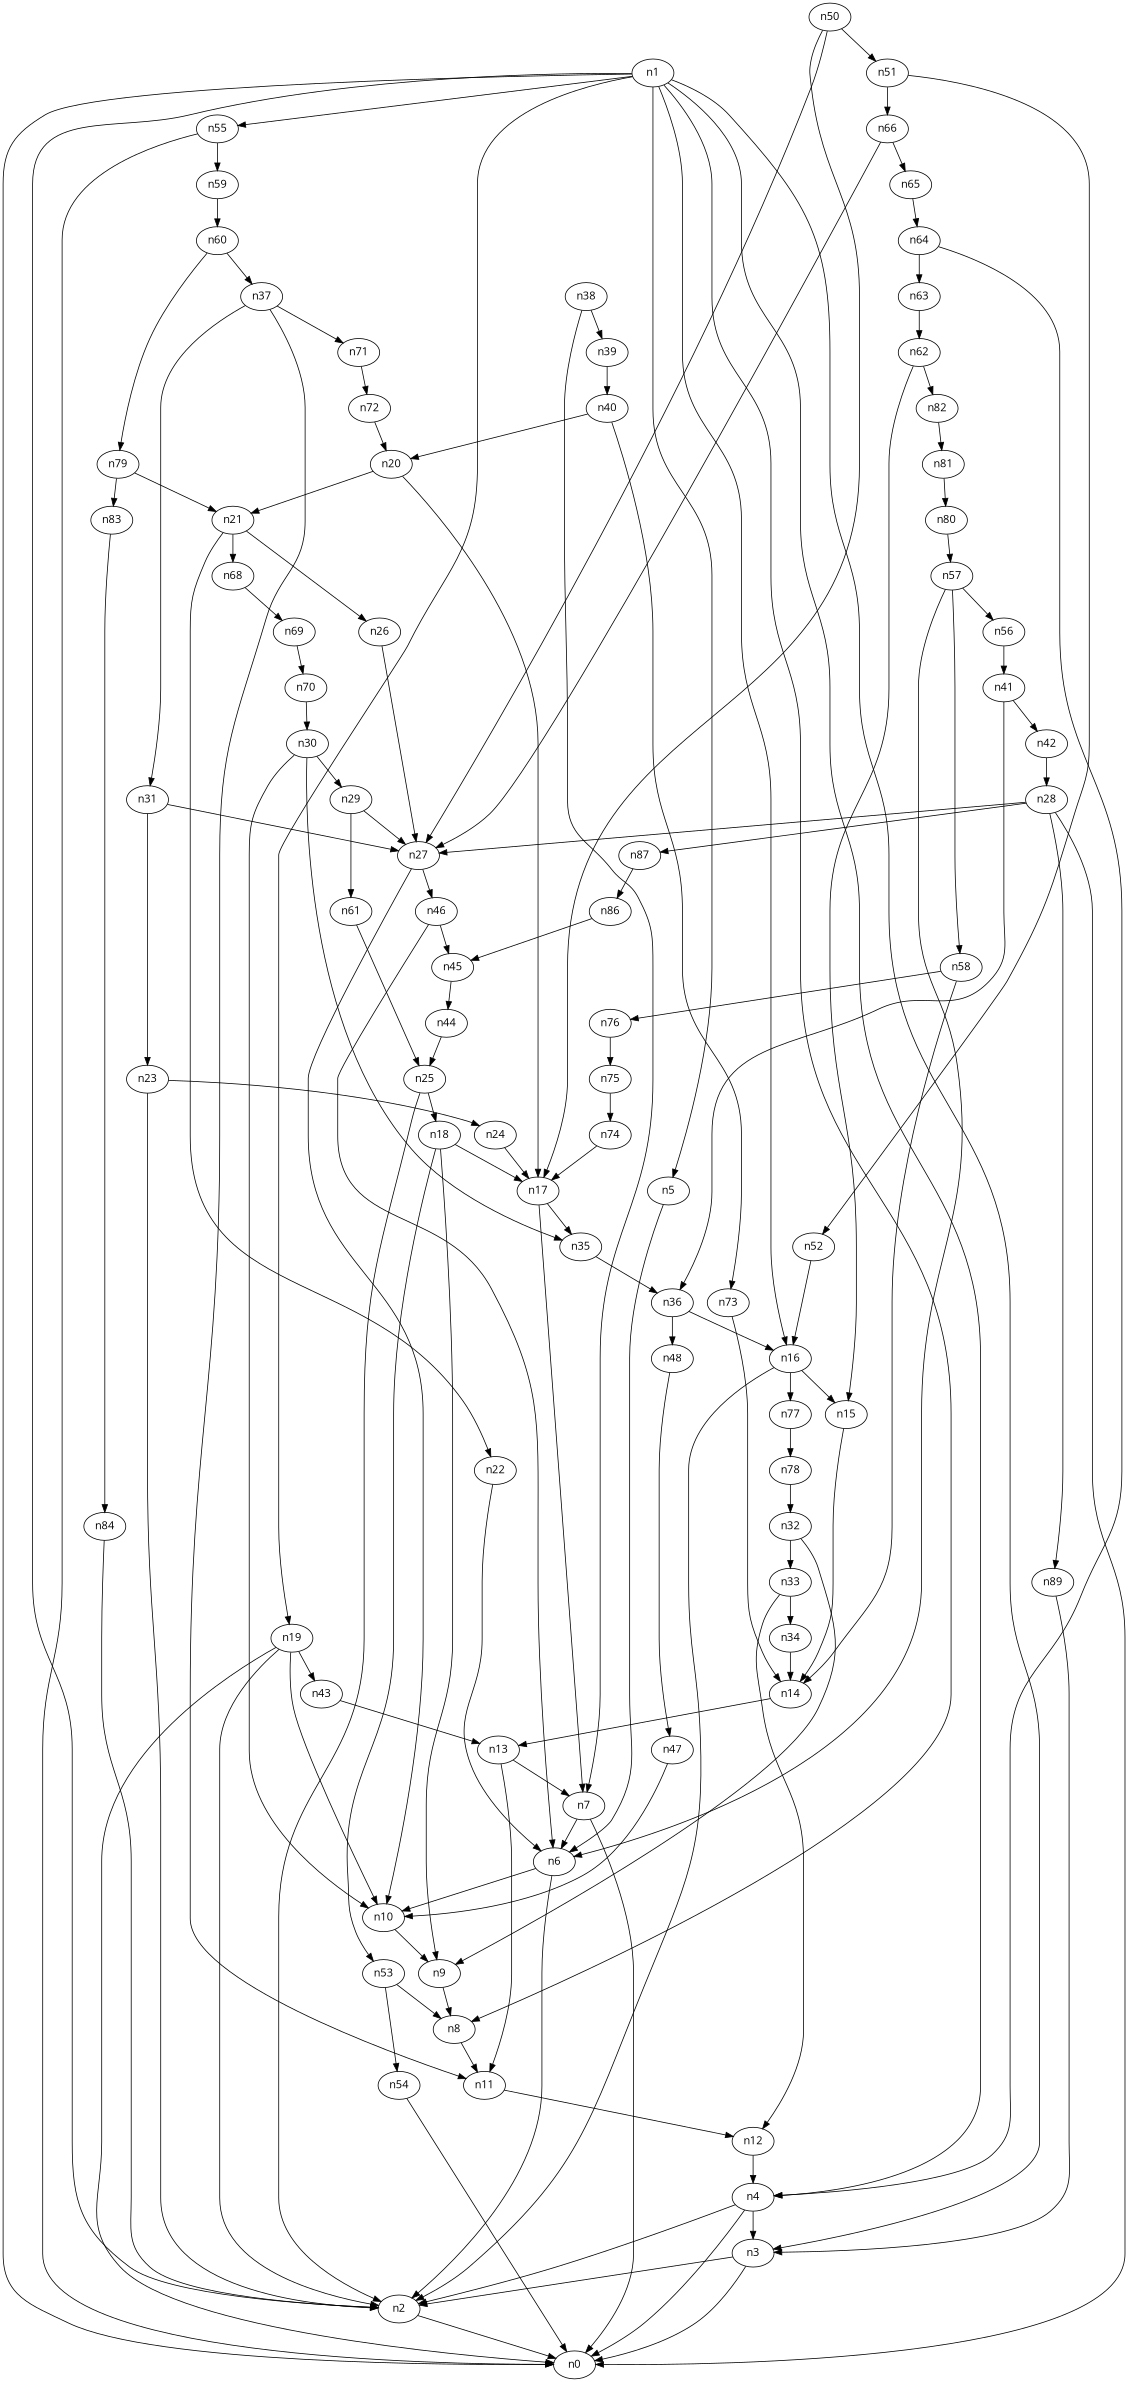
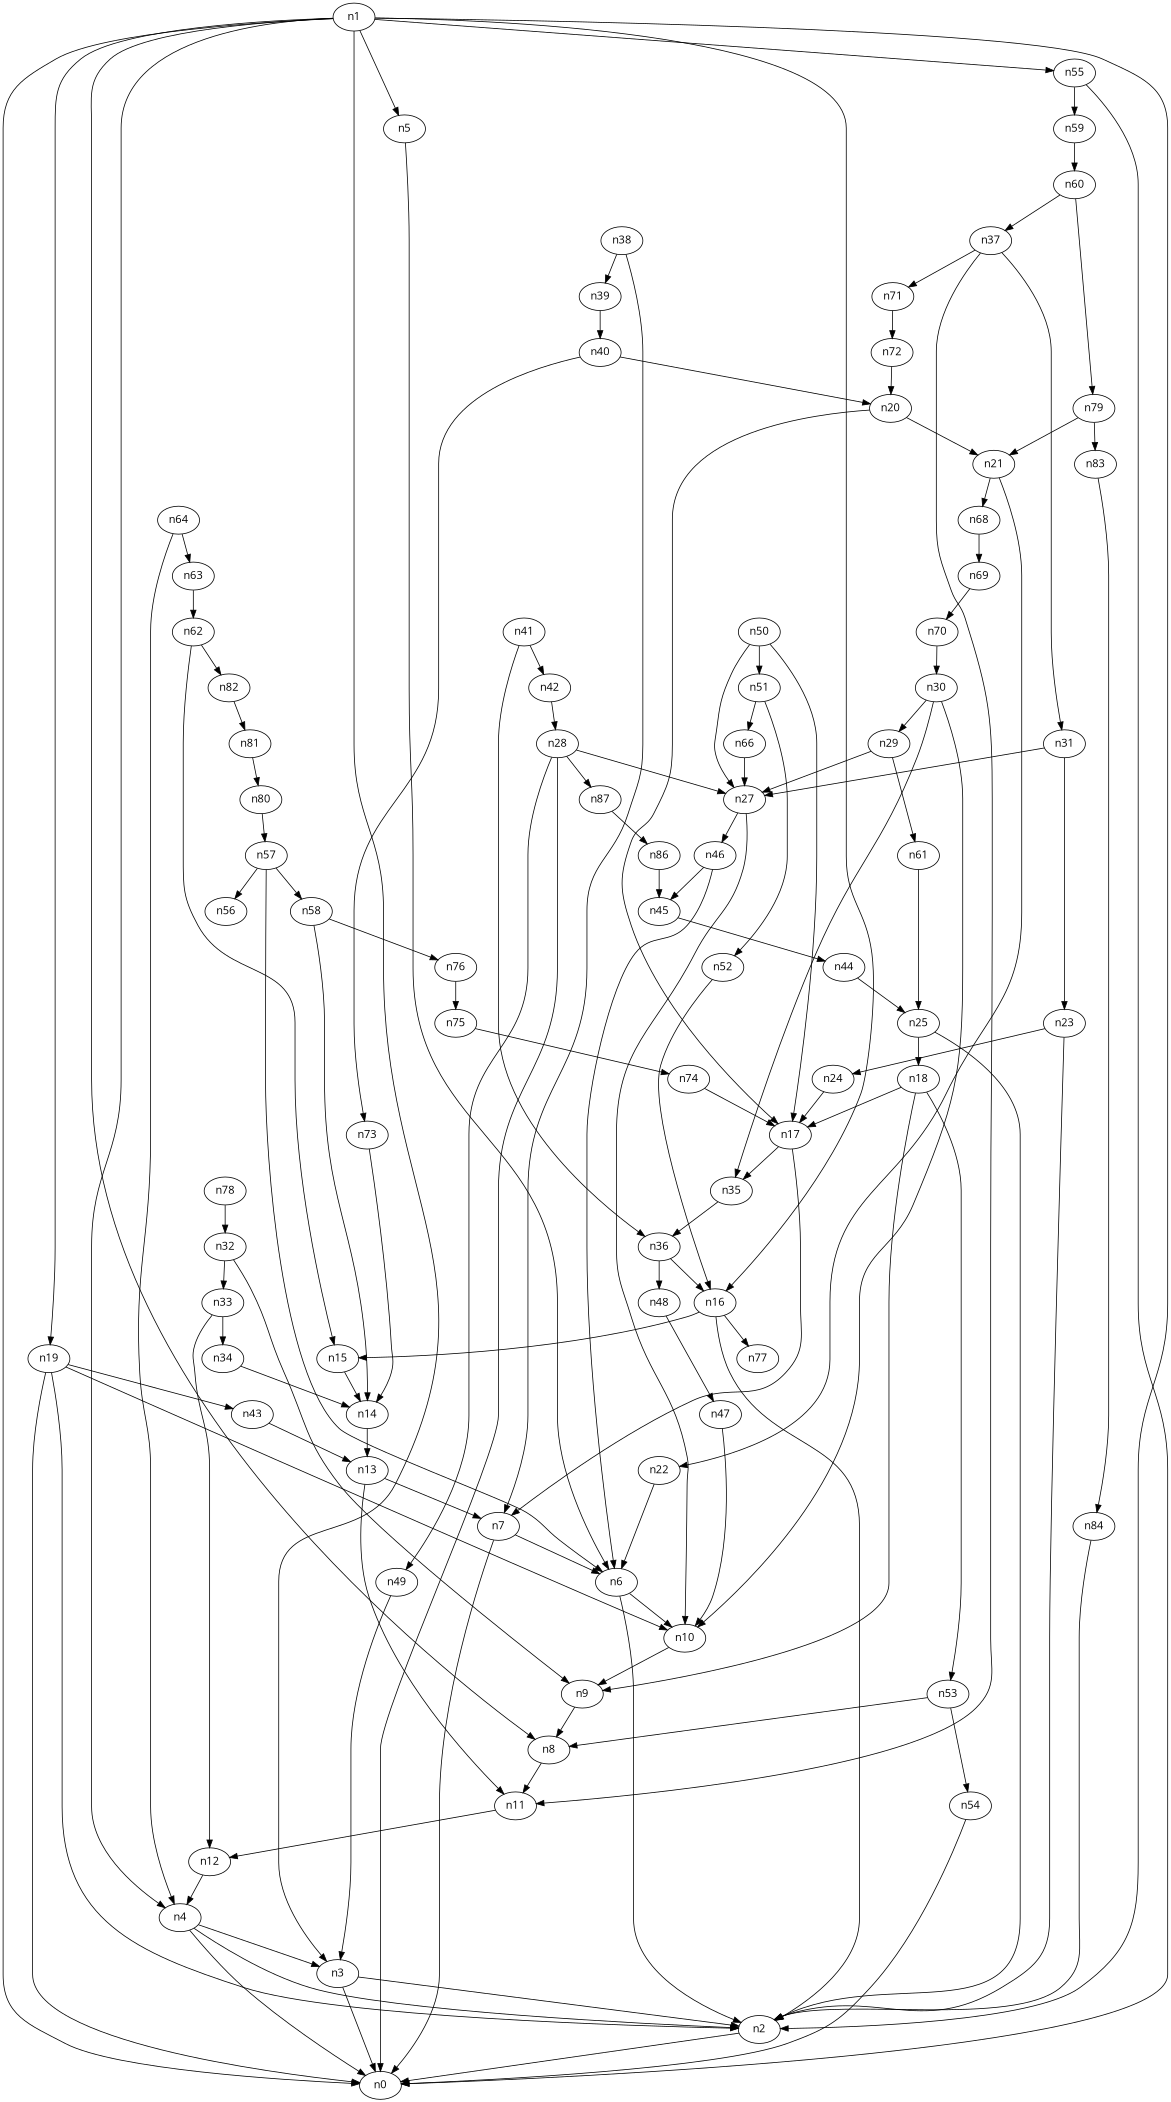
(911, 185) -> none
(380, 632) -> none
(1004, 656) -> none
(790, 1439) -> none
(1053, 1582) -> (397, 1582)
